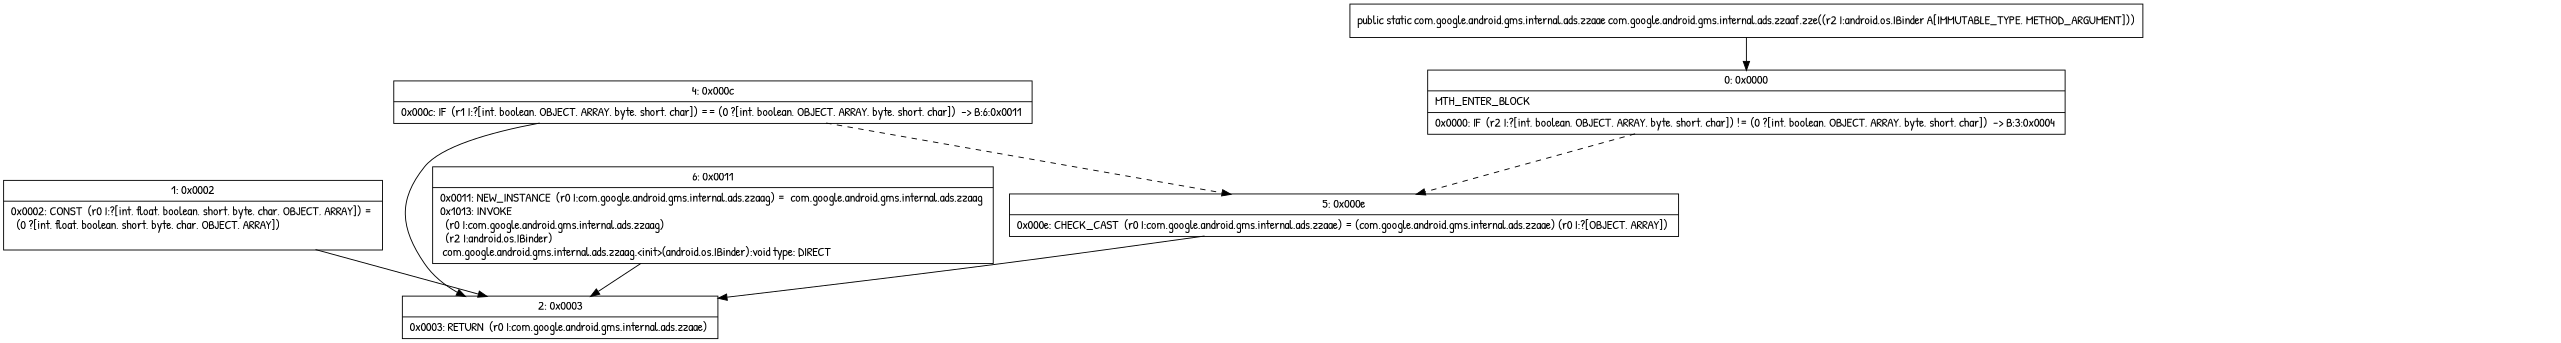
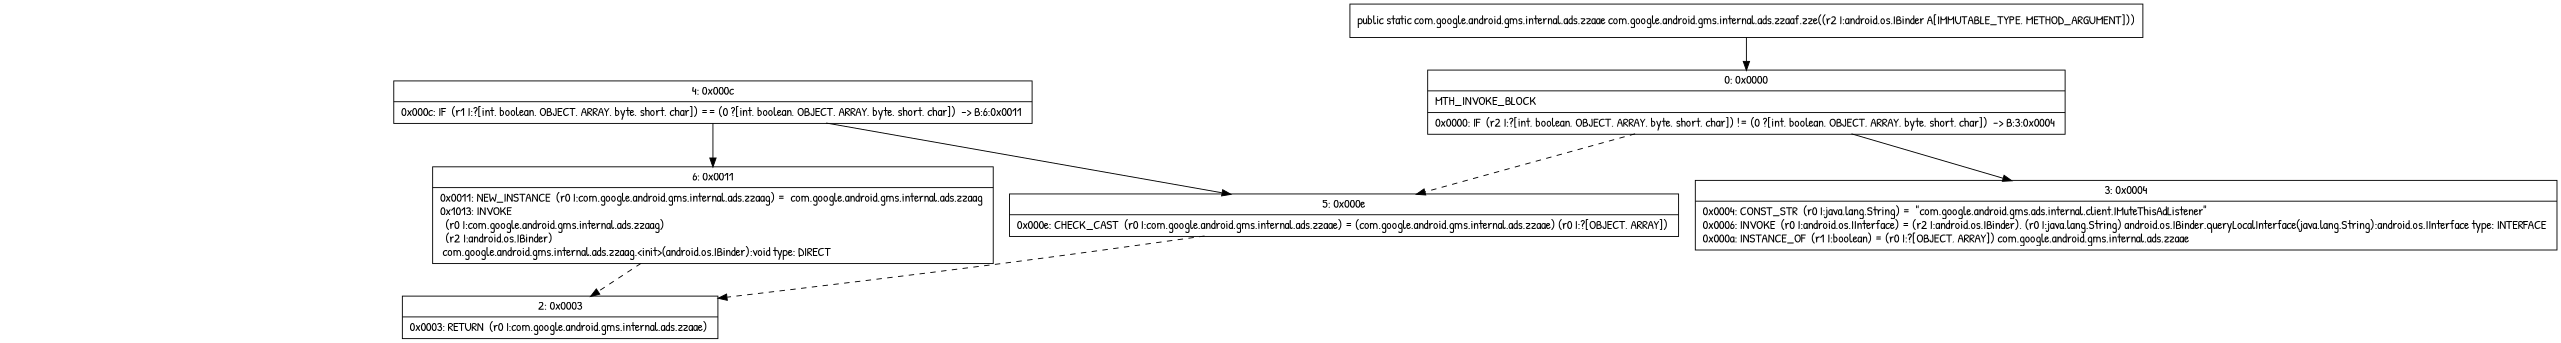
(1483, 101) -> (1486, 101)
(1024, 158) -> (1024, 158)
(417, 177) -> (713, 141)
(193, 215) -> none
none -> (2126, 215)
(966, 268) -> (966, 268)
(620, 277) -> (620, 277)
